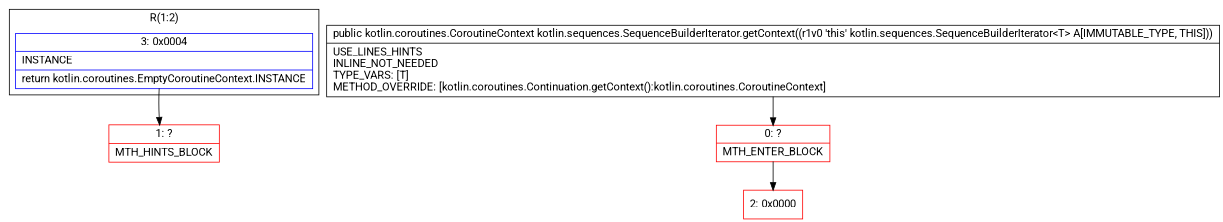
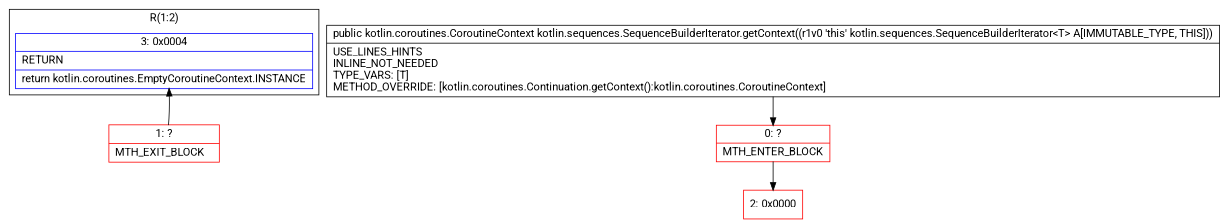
(47, 60) -> (43, 60)
(159, 103) -> (169, 111)
(164, 152) -> (160, 152)
